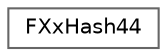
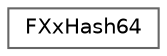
(84, 28) -> (84, 28)
